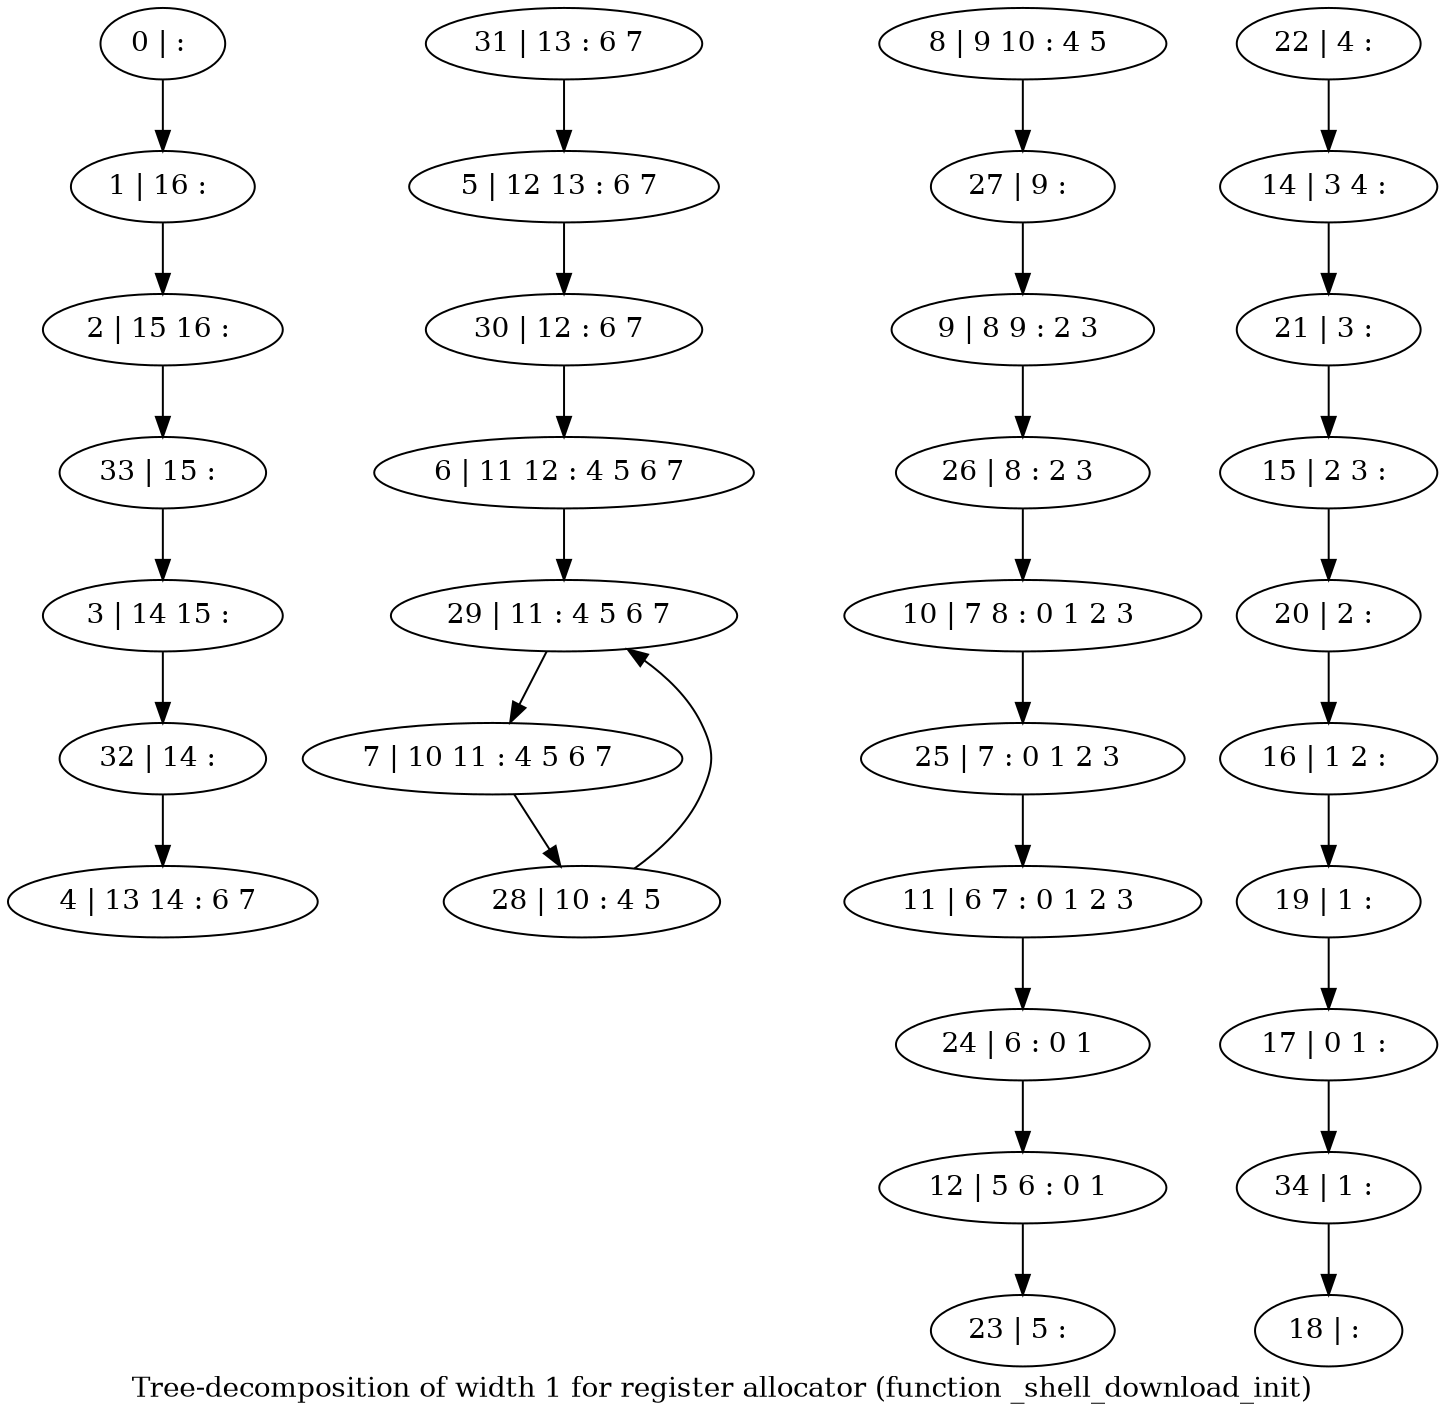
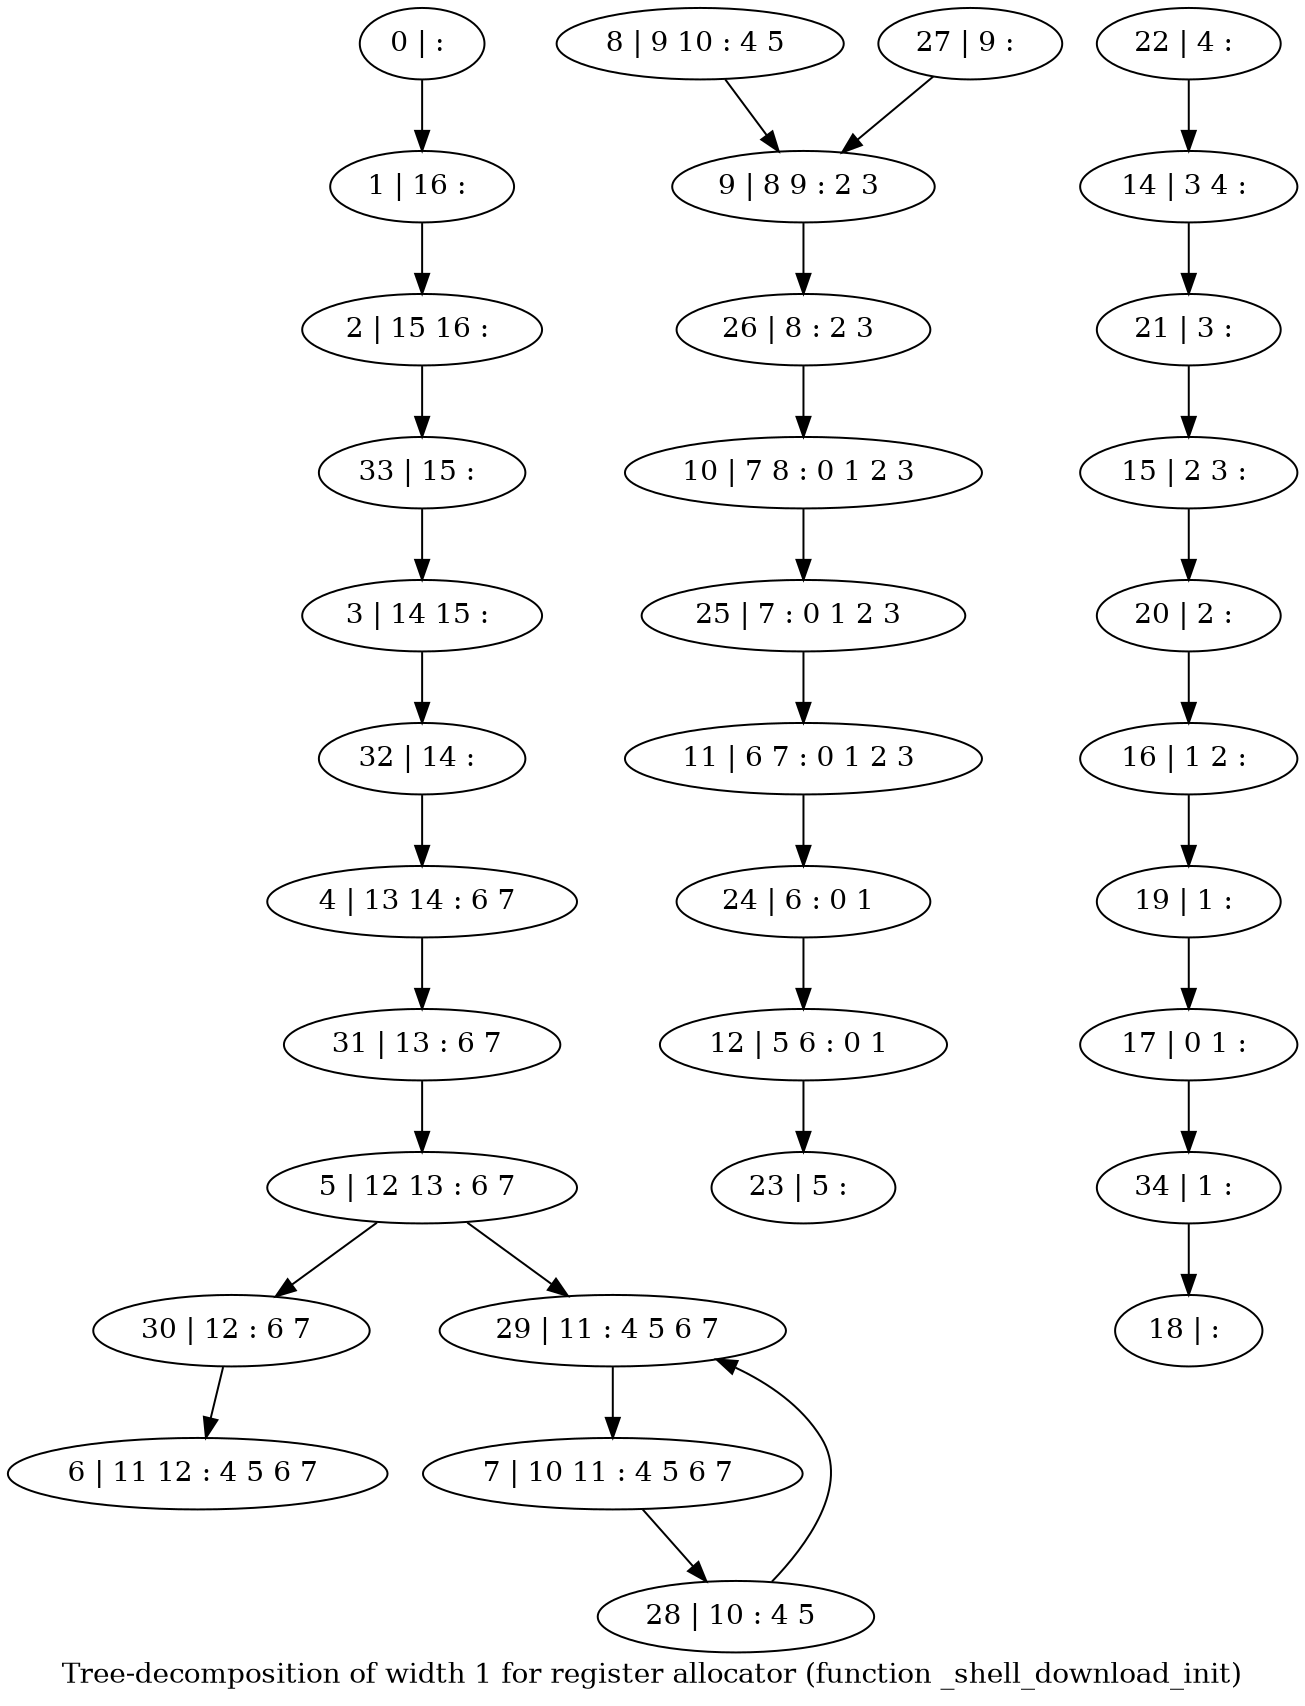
(1023, 105) -> (746, 107)
(564, 534) -> (509, 1253)
none -> (422, 963)
